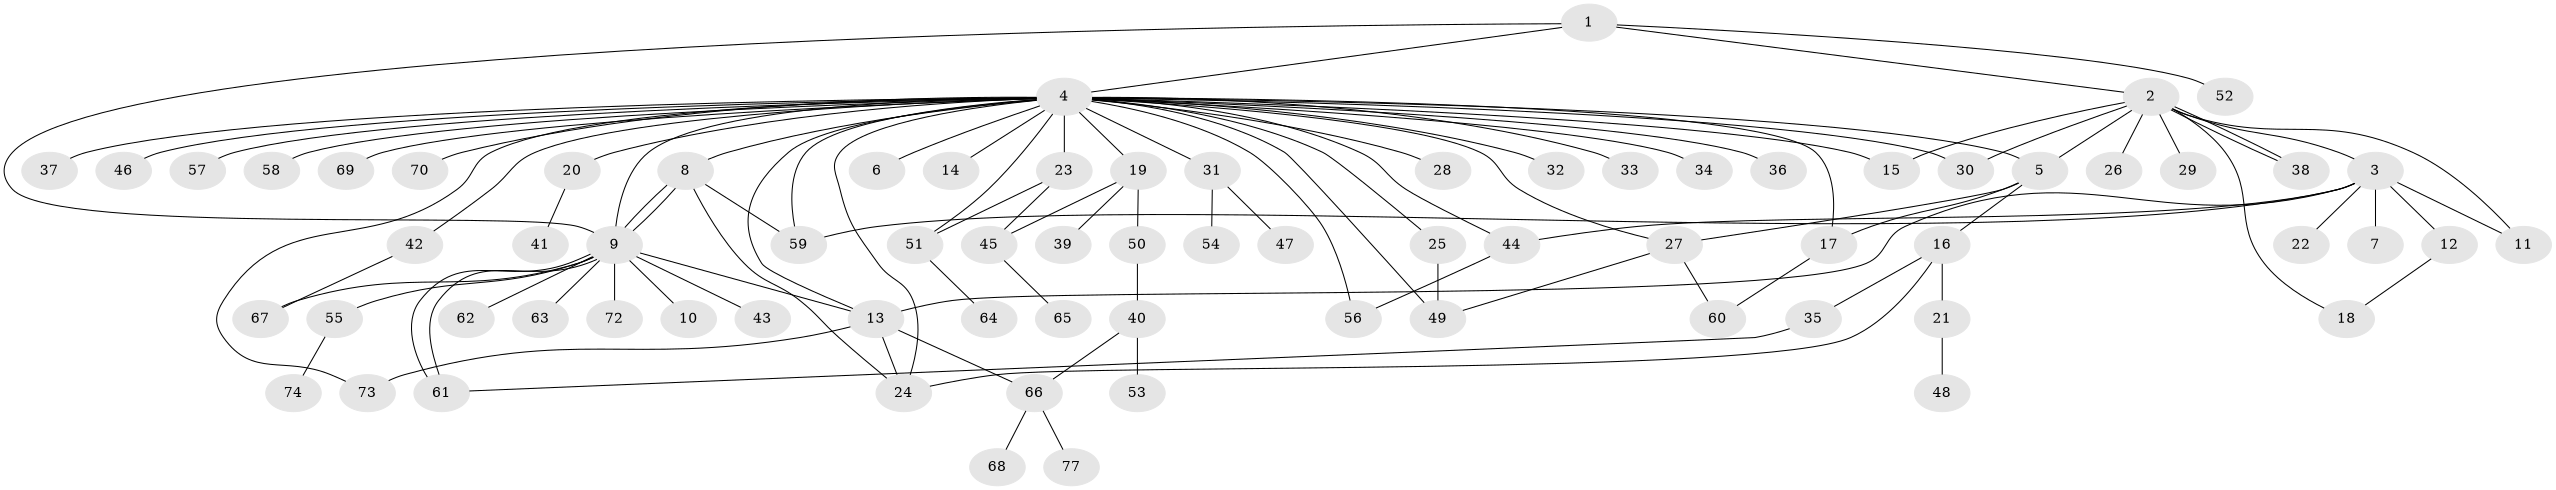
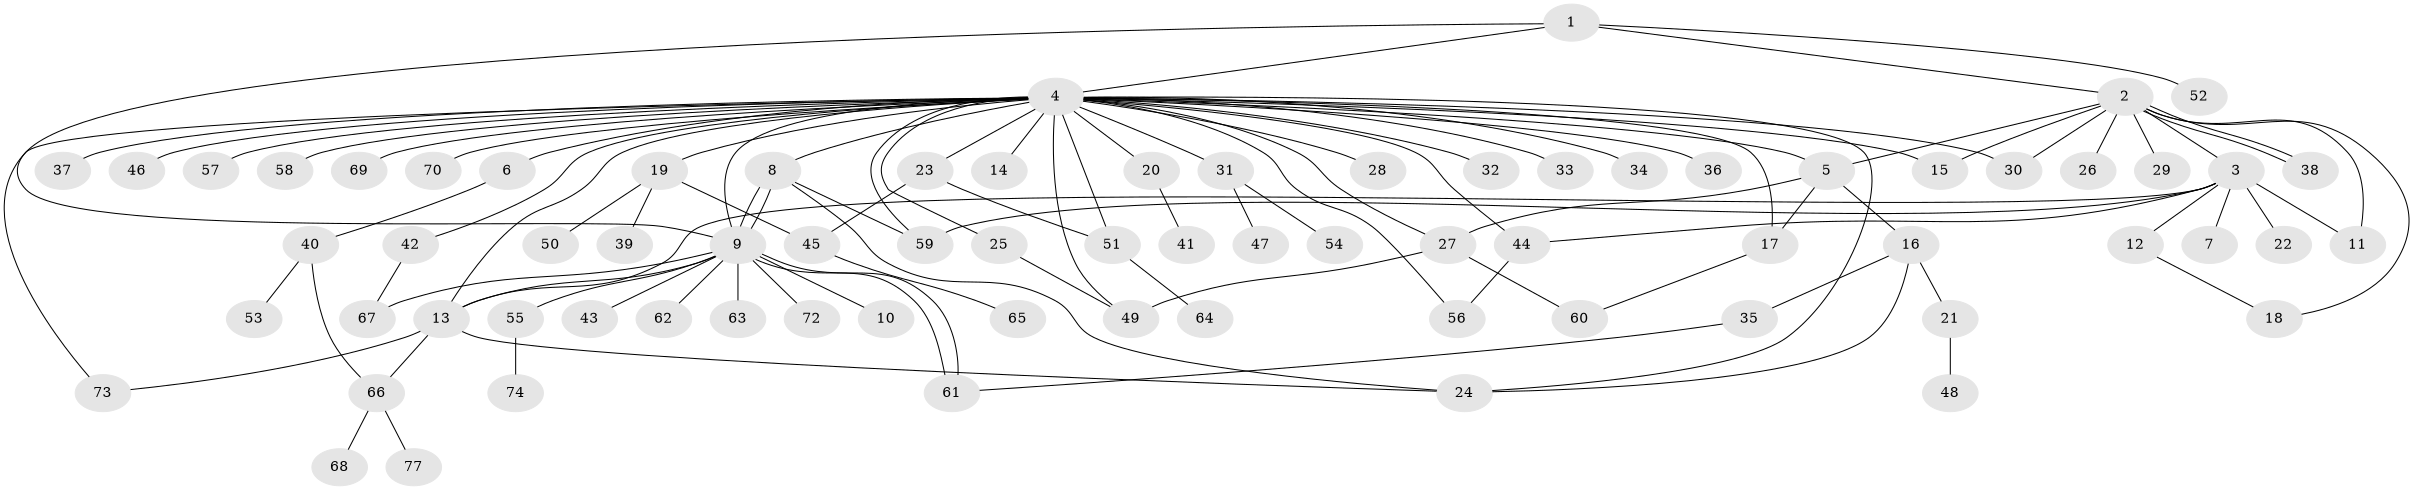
(1137, 282) -> (411, 211)
